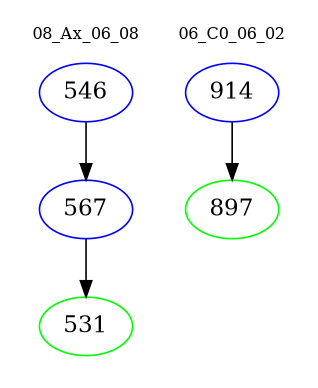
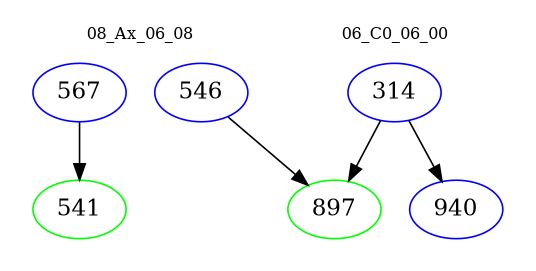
(232, 35) -> (395, 35)
(232, 93) -> (395, 93)
(86, 143) -> (250, 136)
none -> (456, 209)
(86, 326) -> (80, 209)
